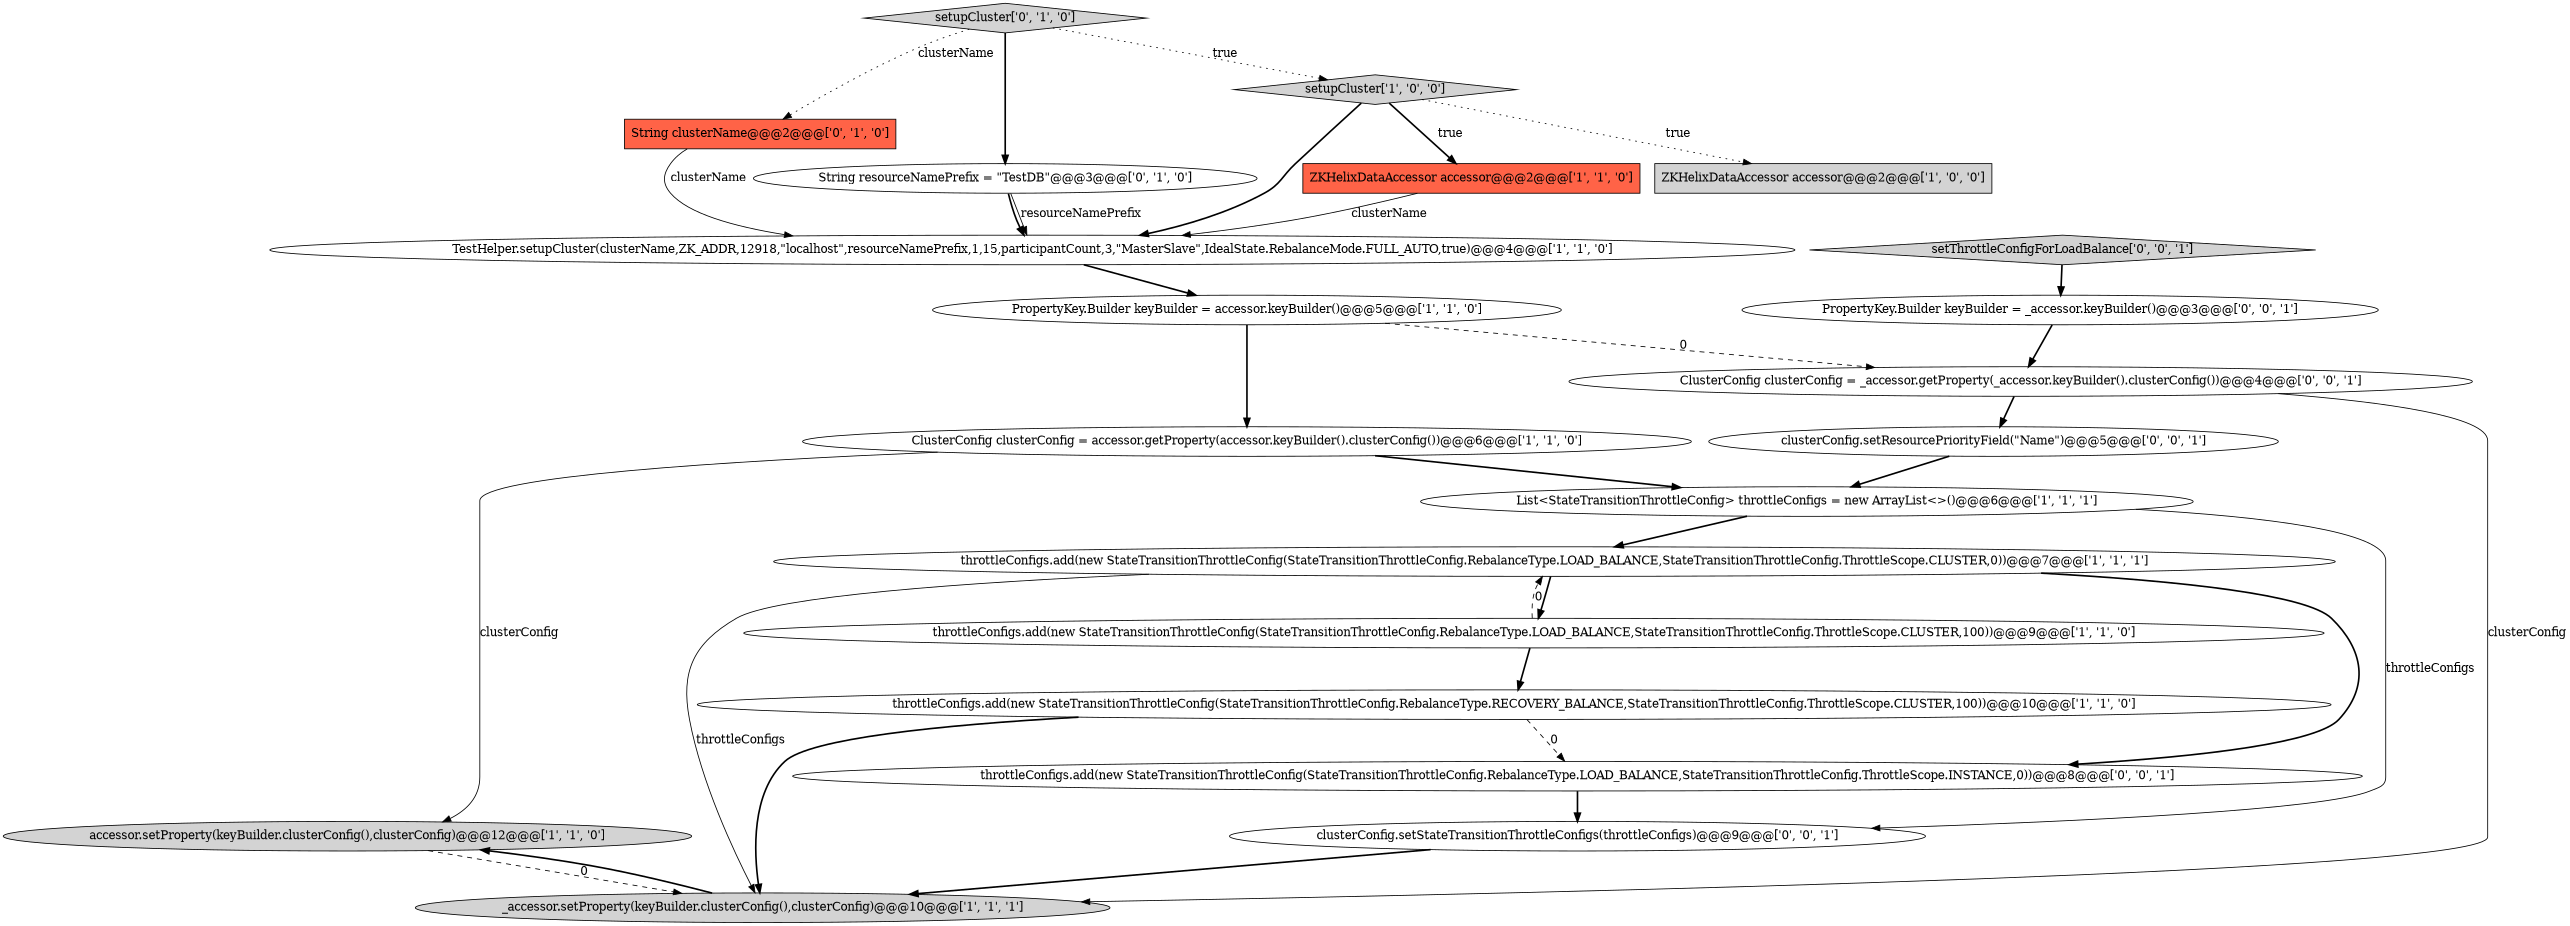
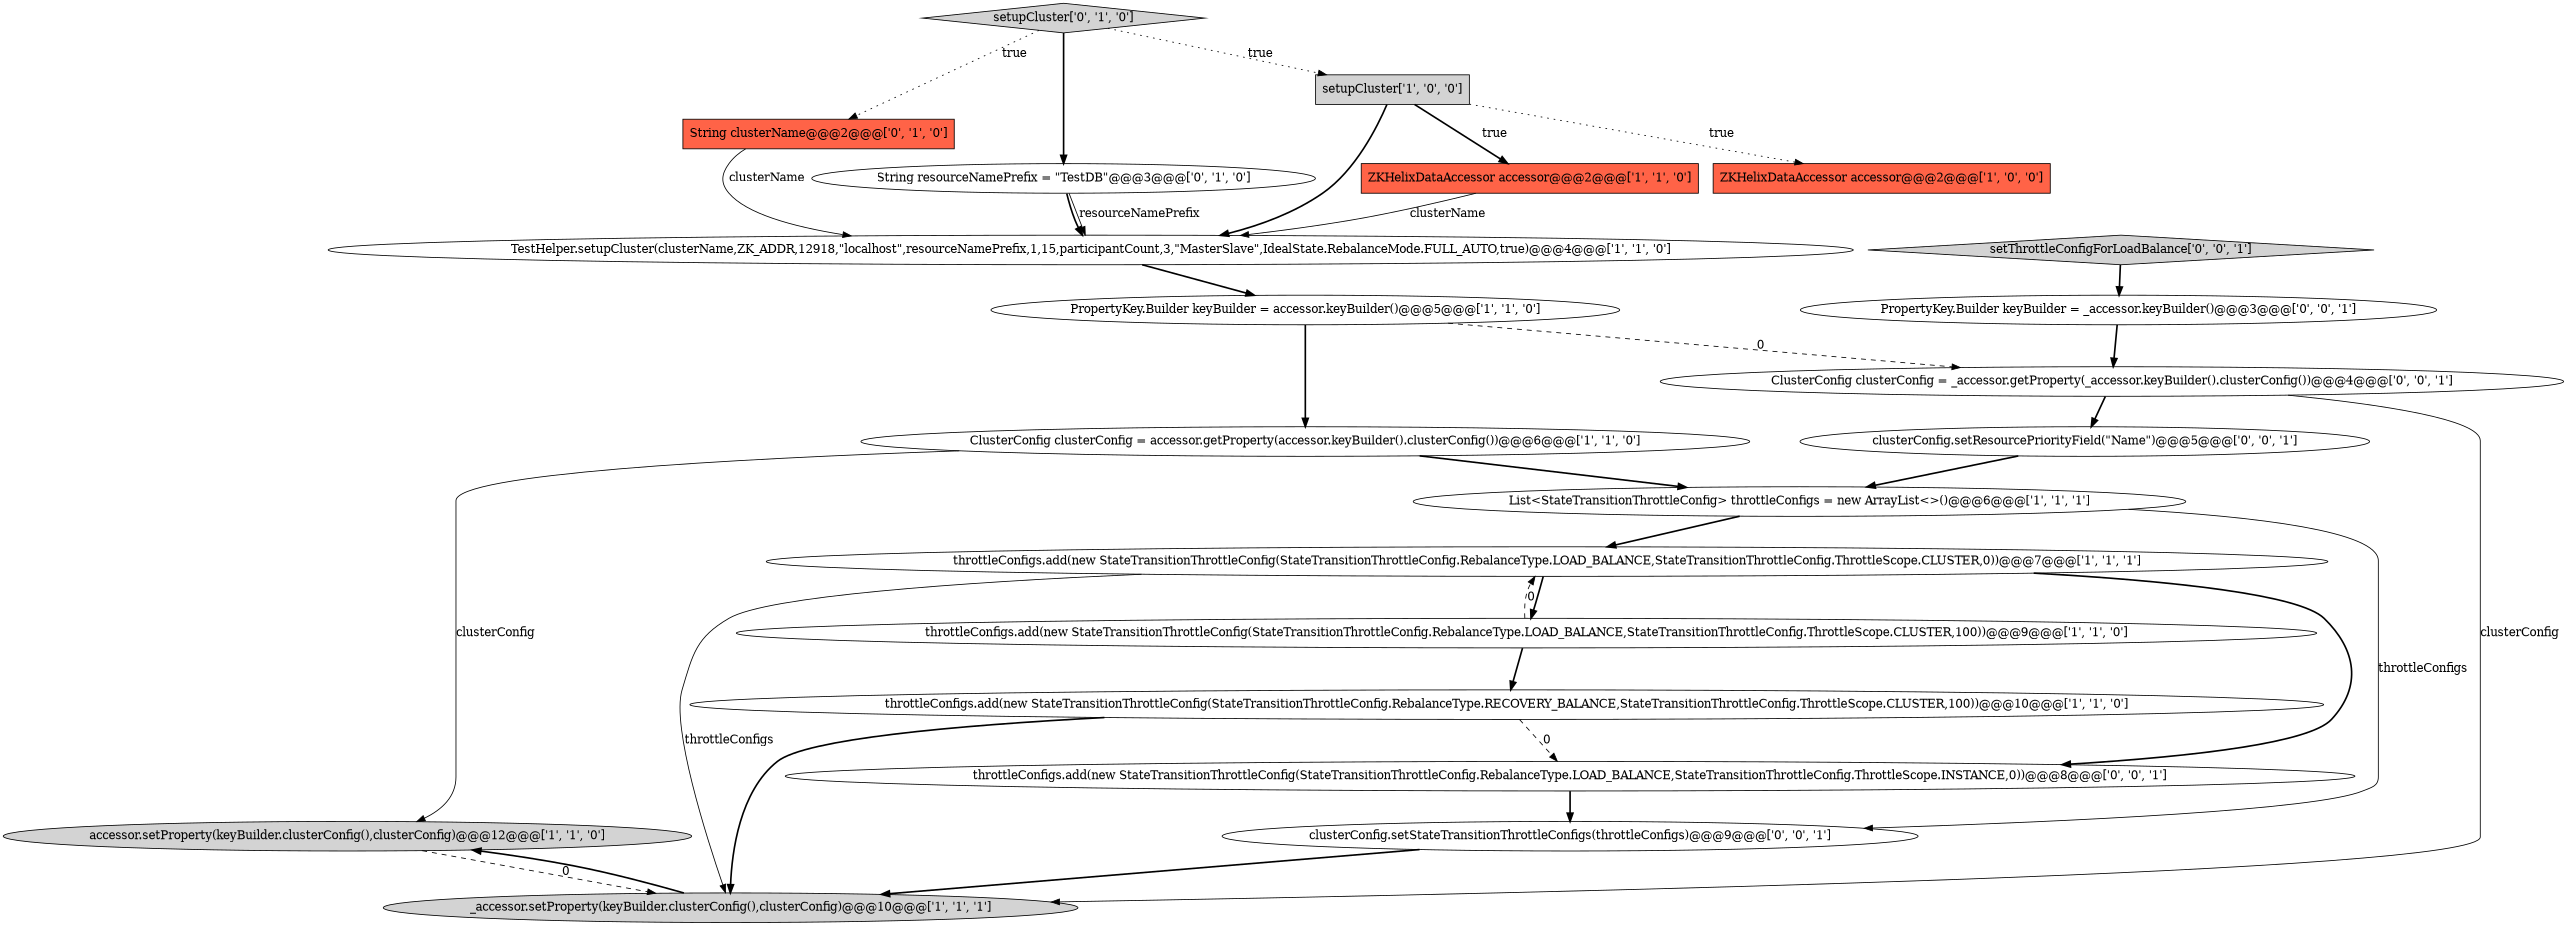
(956, 54) -> (1015, 54)
(1375, 90) -> (1393, 90)
(1823, 178) -> (1882, 178)
